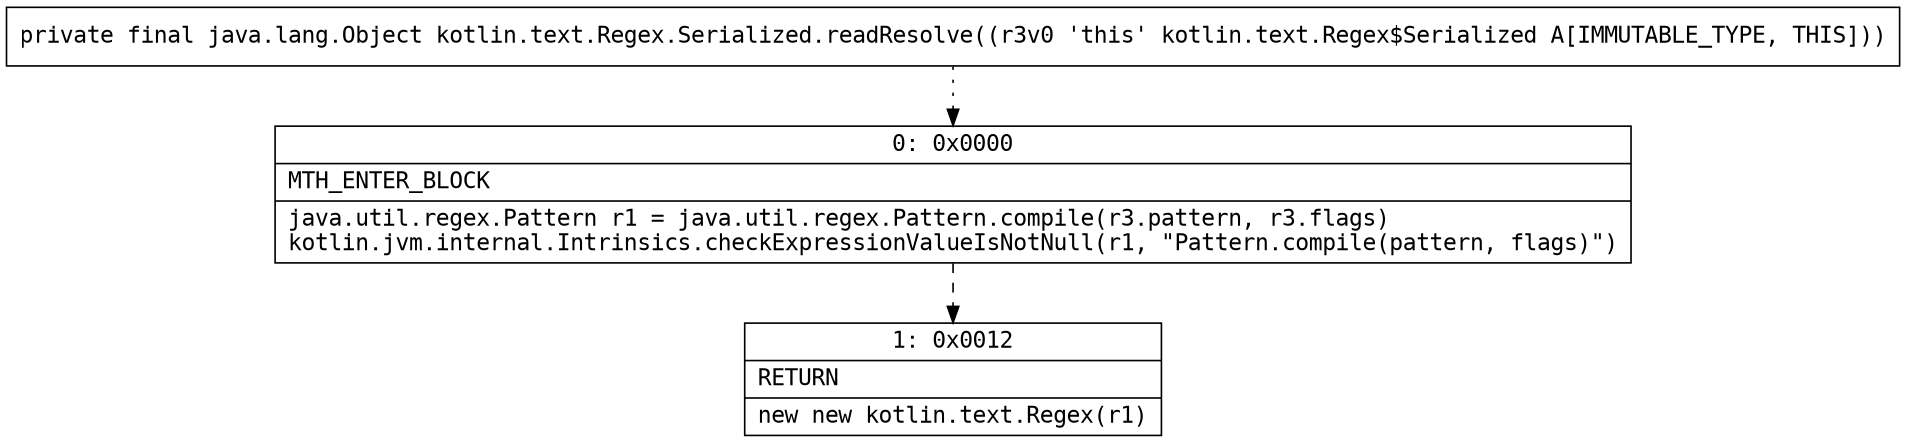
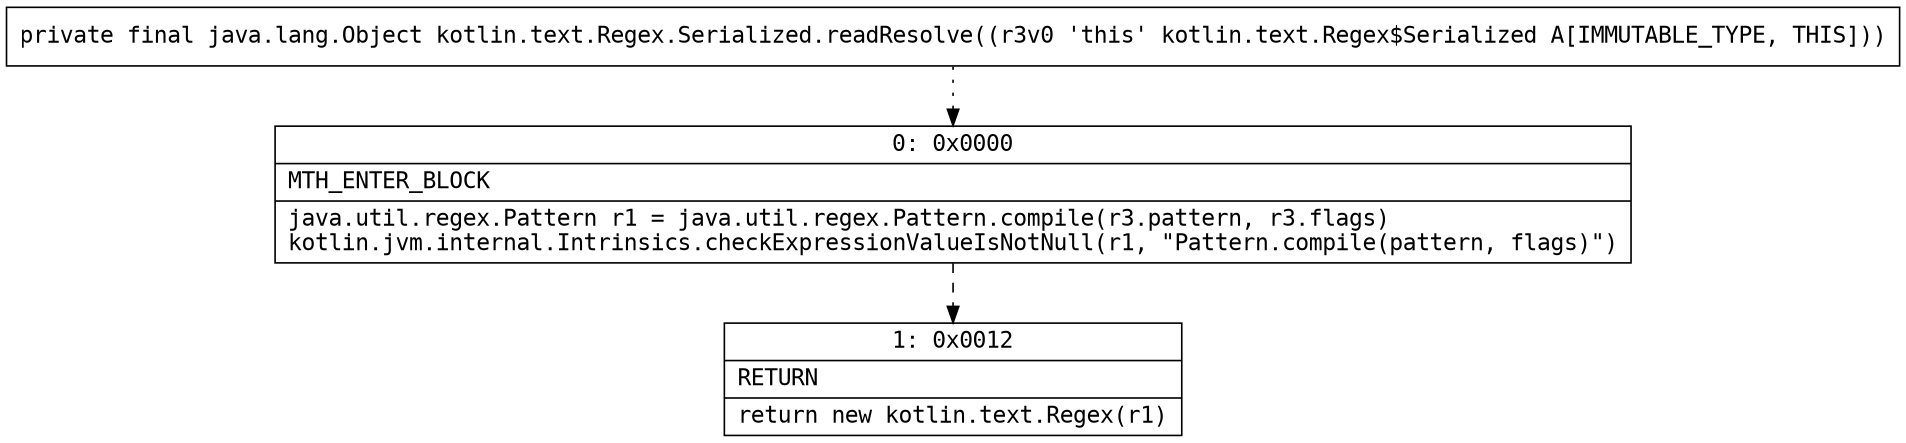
(953, 416) -> (953, 416)
